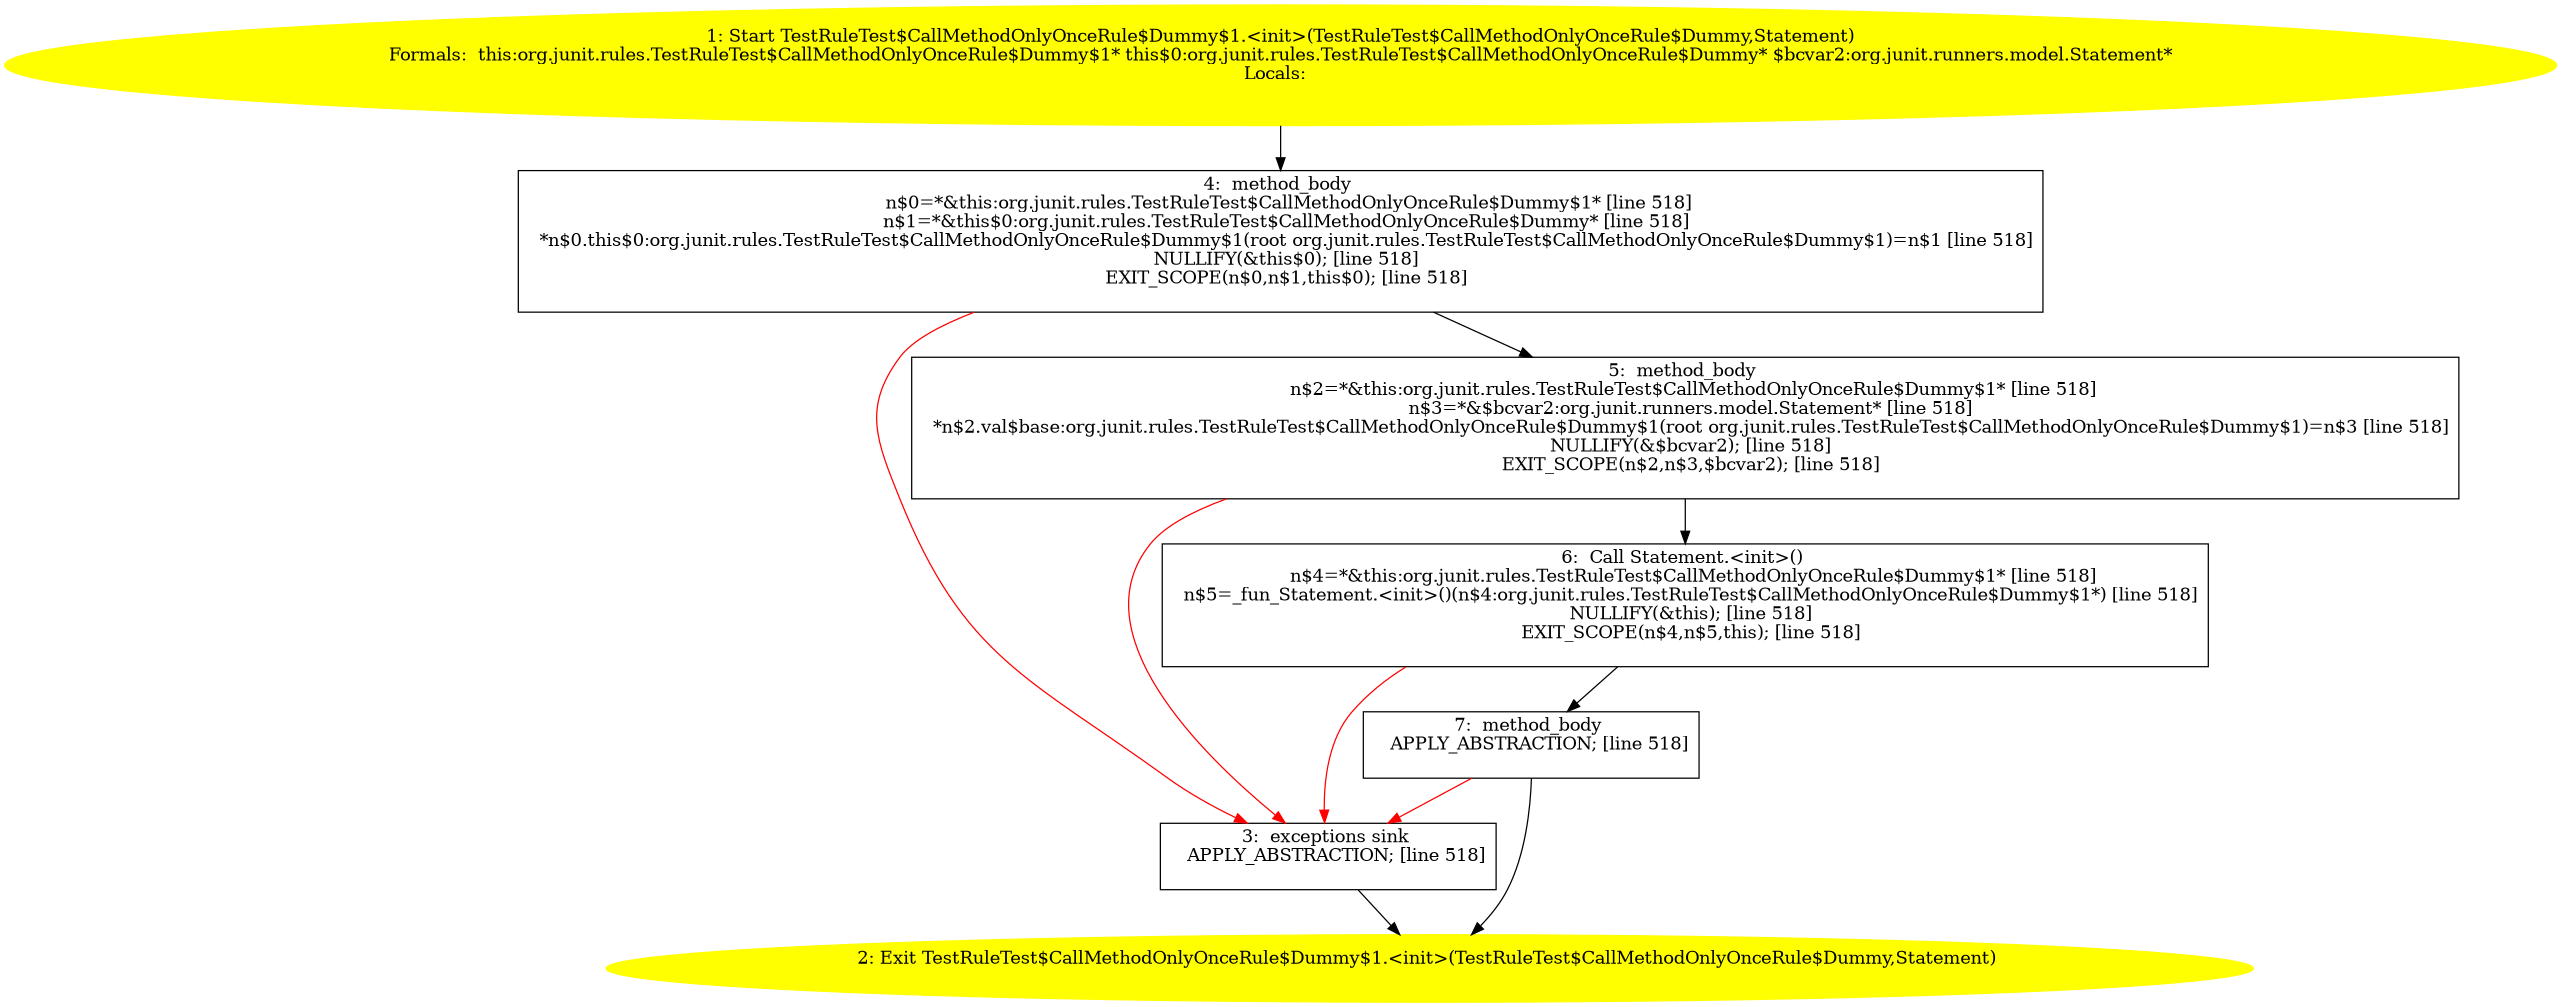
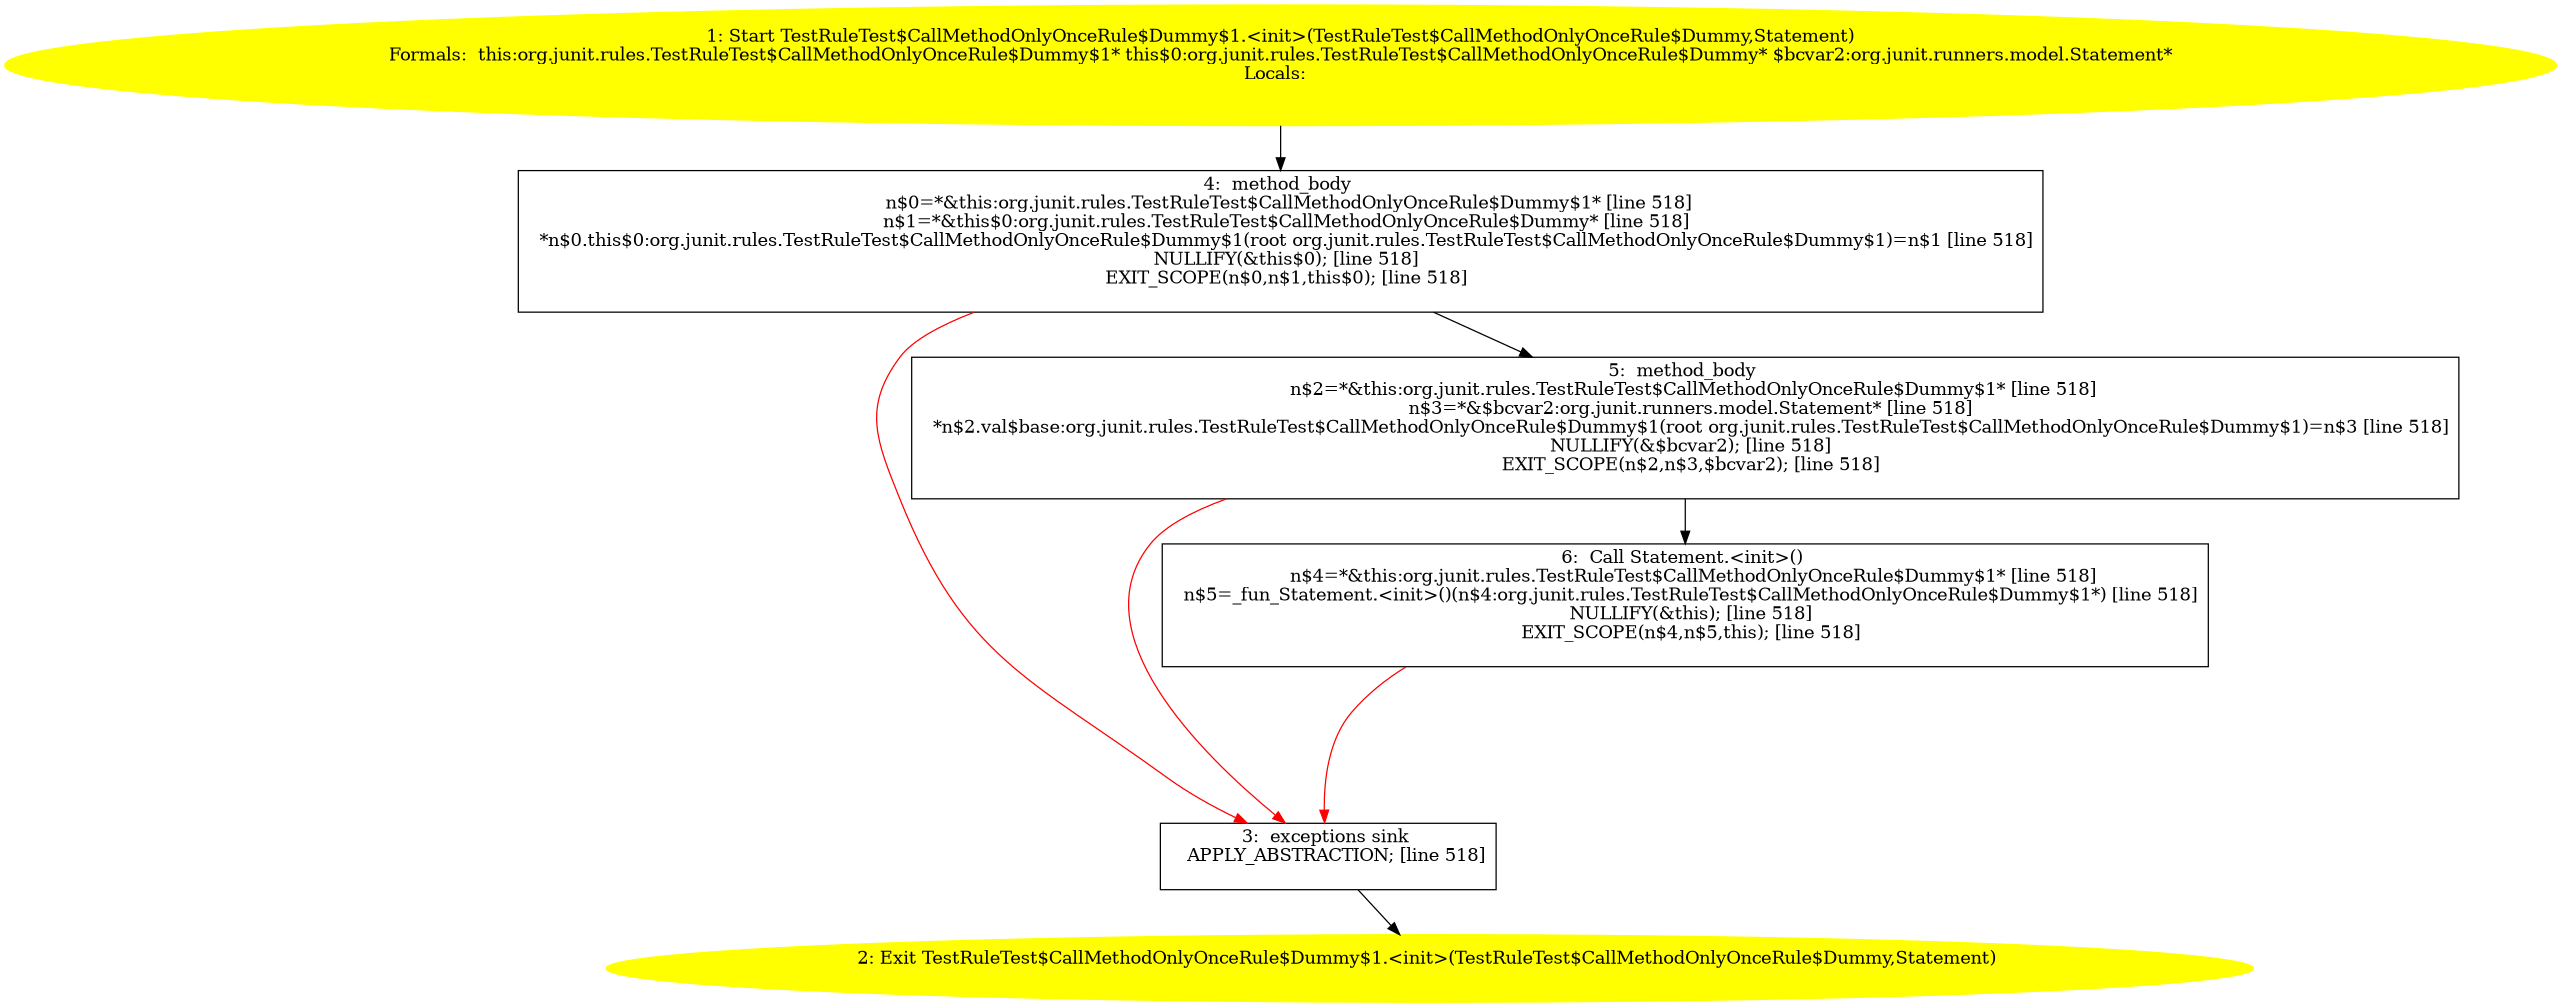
(1531, 745) -> none
